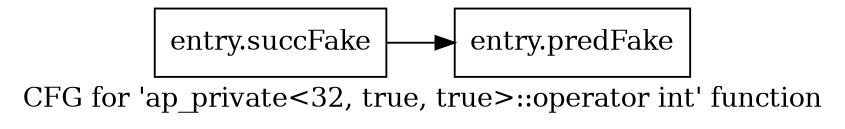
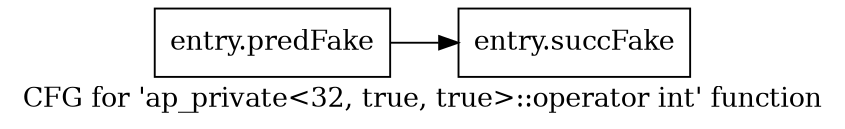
(411, 43) -> (415, 43)
